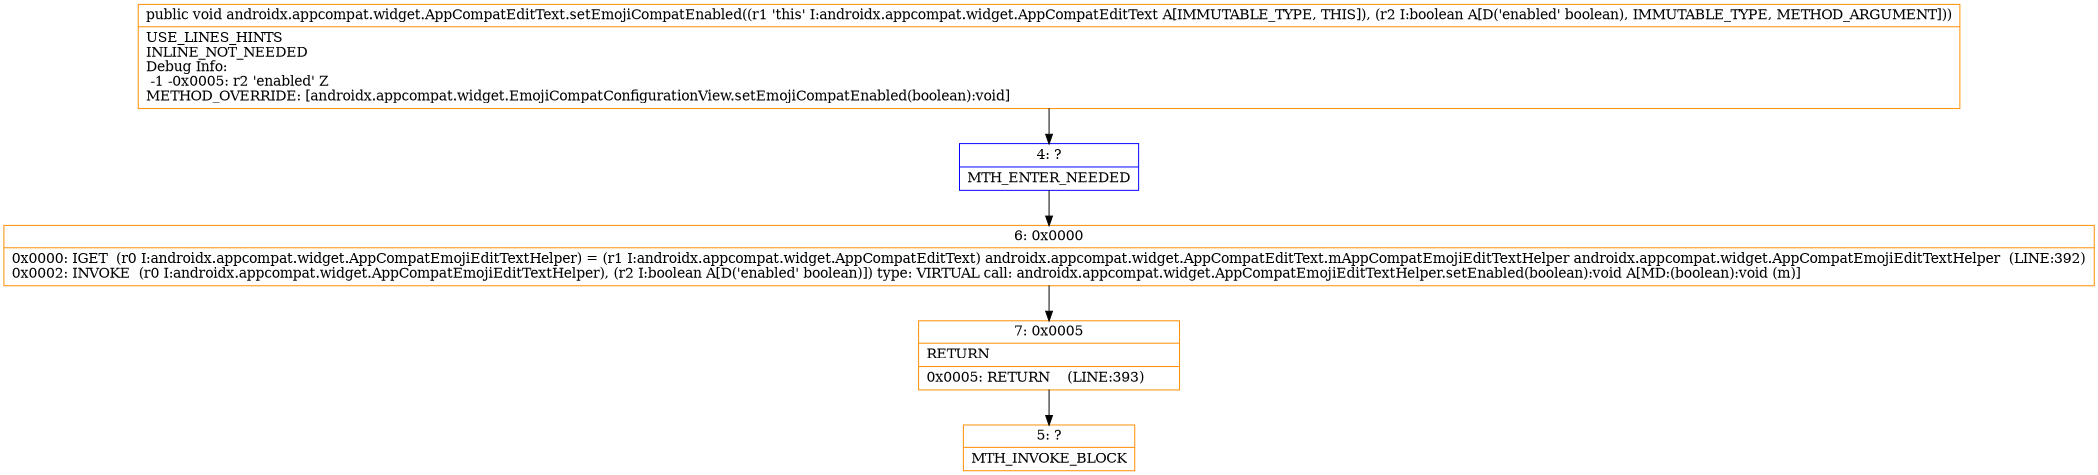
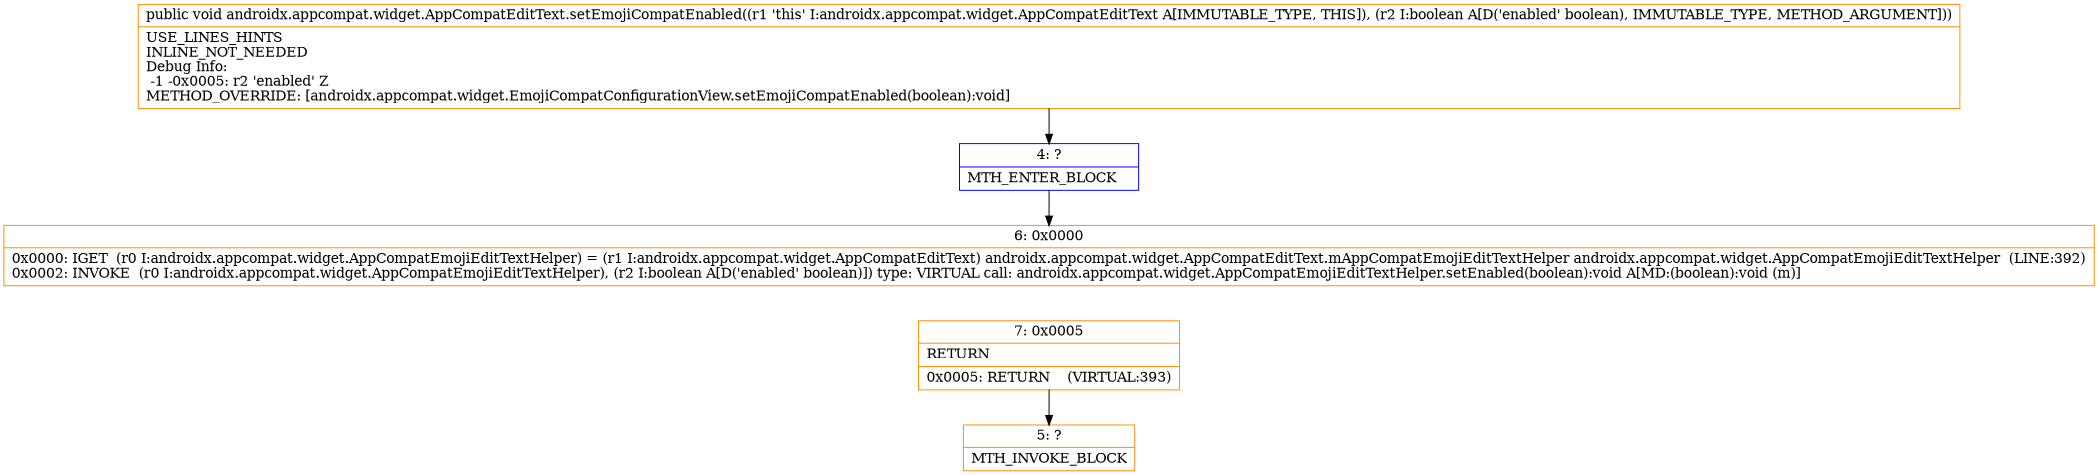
(1049, 178) -> (1042, 178)
(1049, 298) -> none
(1035, 378) -> (1049, 378)
